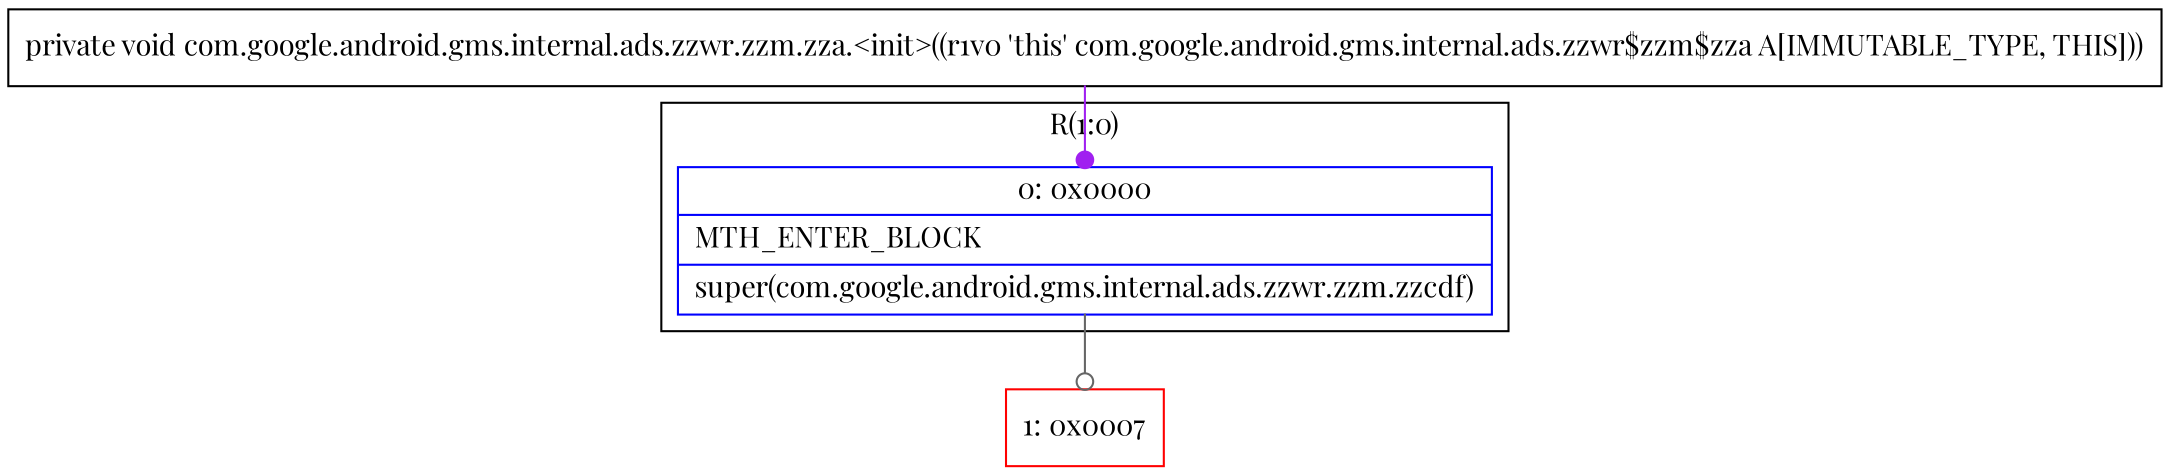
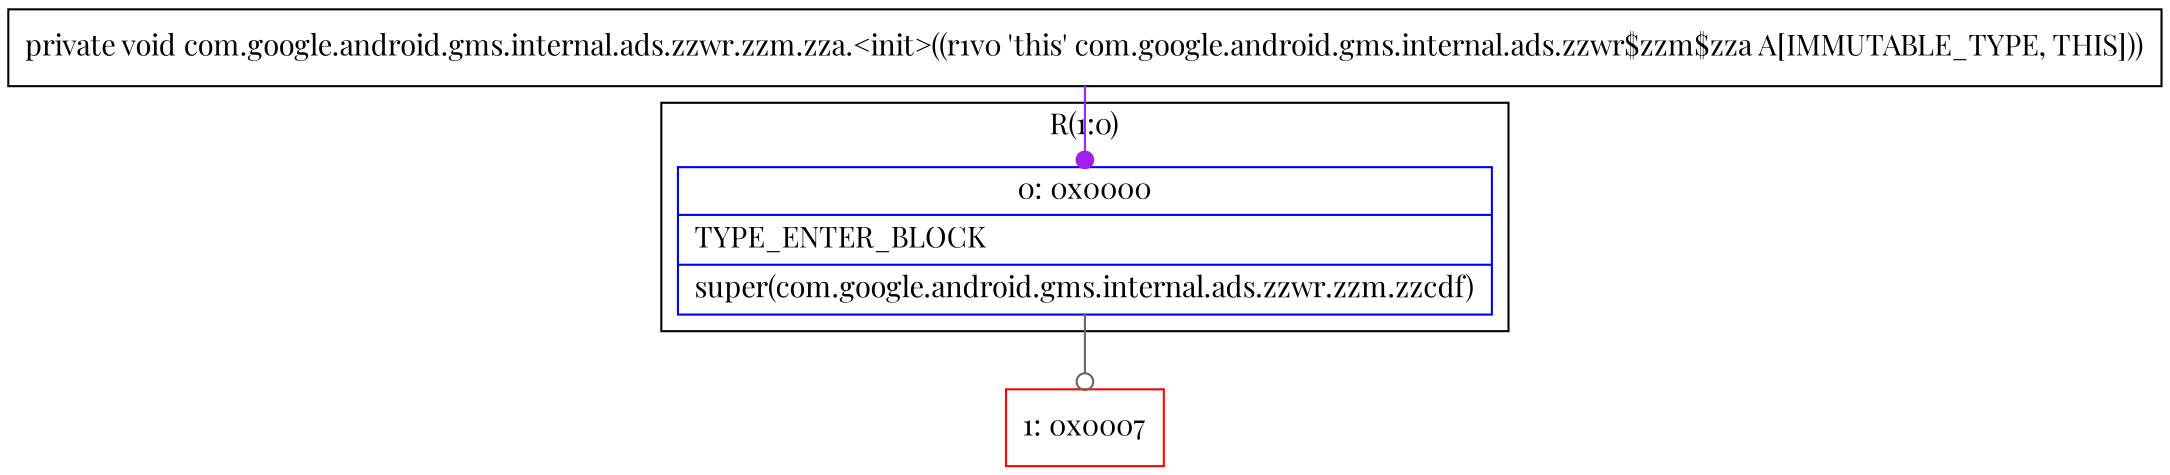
(839, 239) -> (841, 239)
